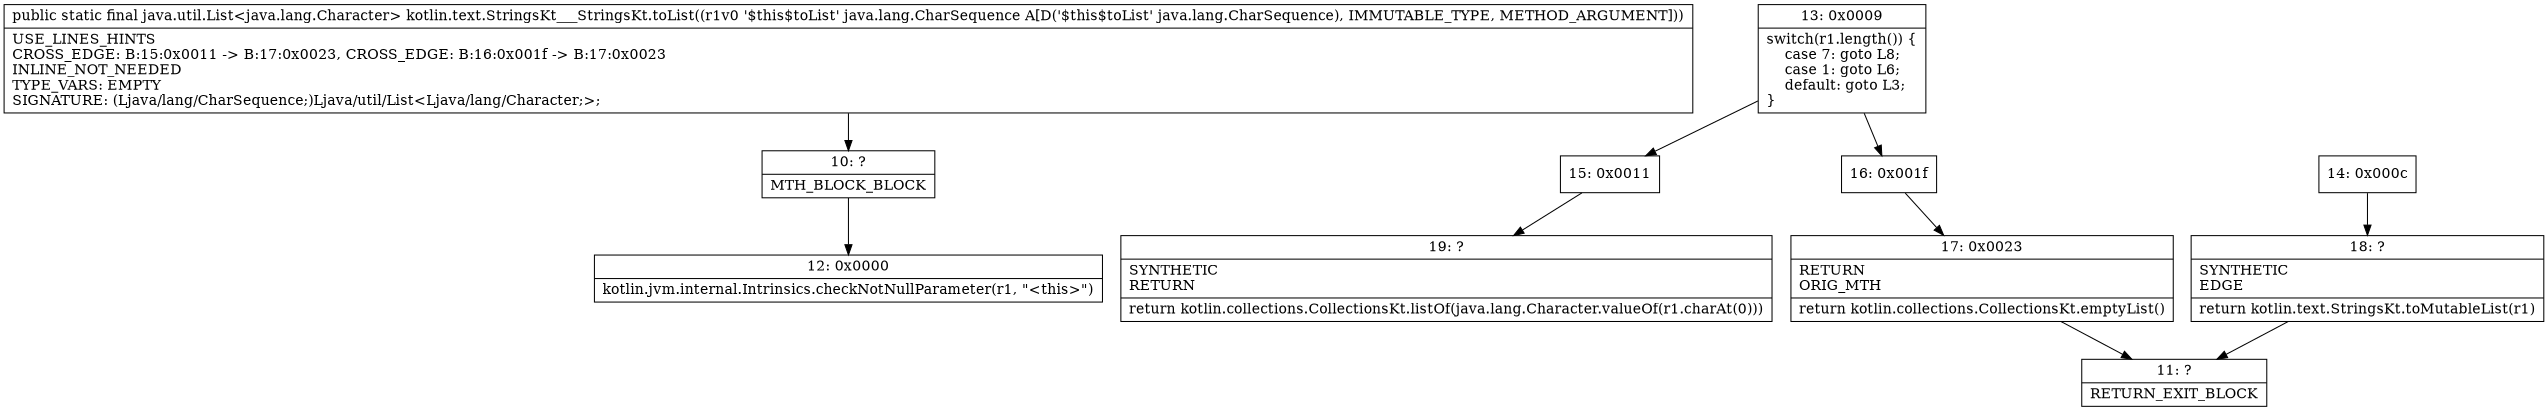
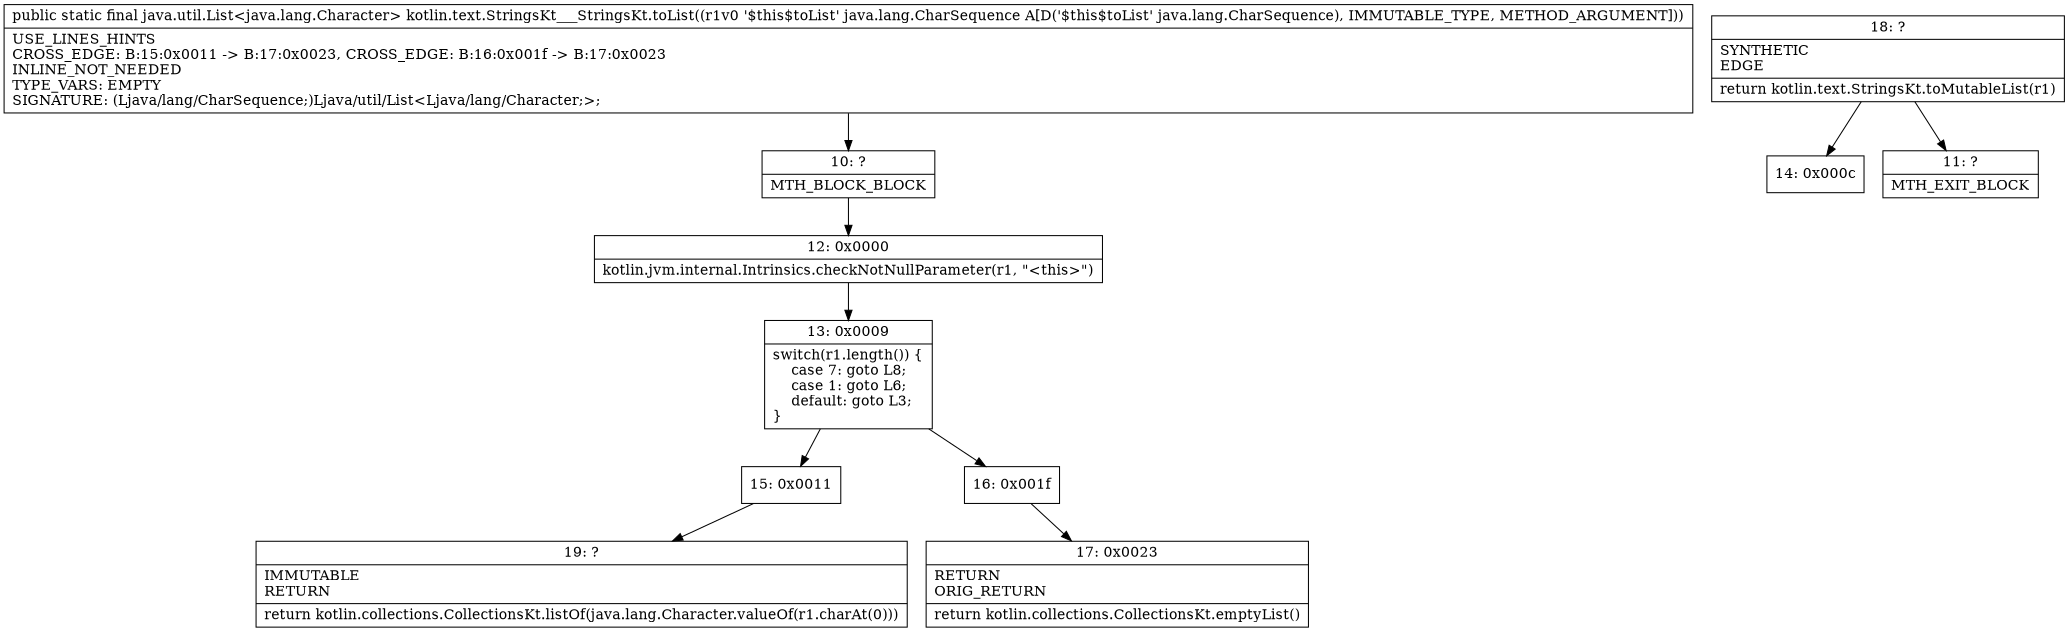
(2367, 209) -> (1847, 124)
(1174, 270) -> (312, 576)
(1841, 286) -> (991, 591)
none -> (848, 297)
(2092, 338) -> none
(2174, 394) -> (1961, 186)
